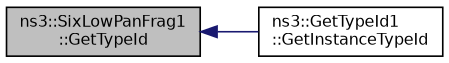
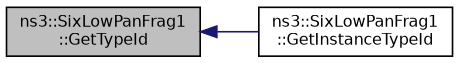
(351, 32) -> (356, 32)
